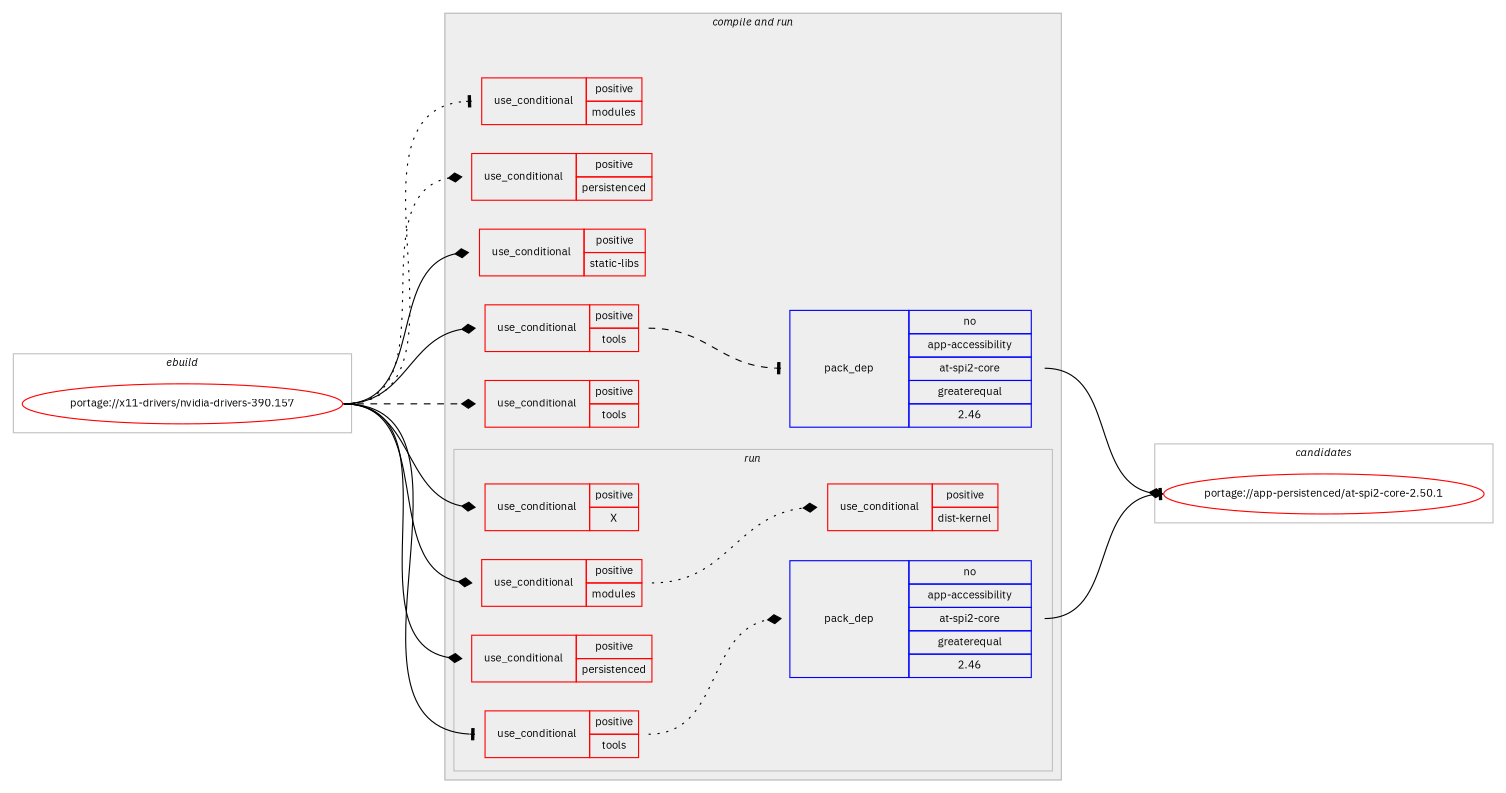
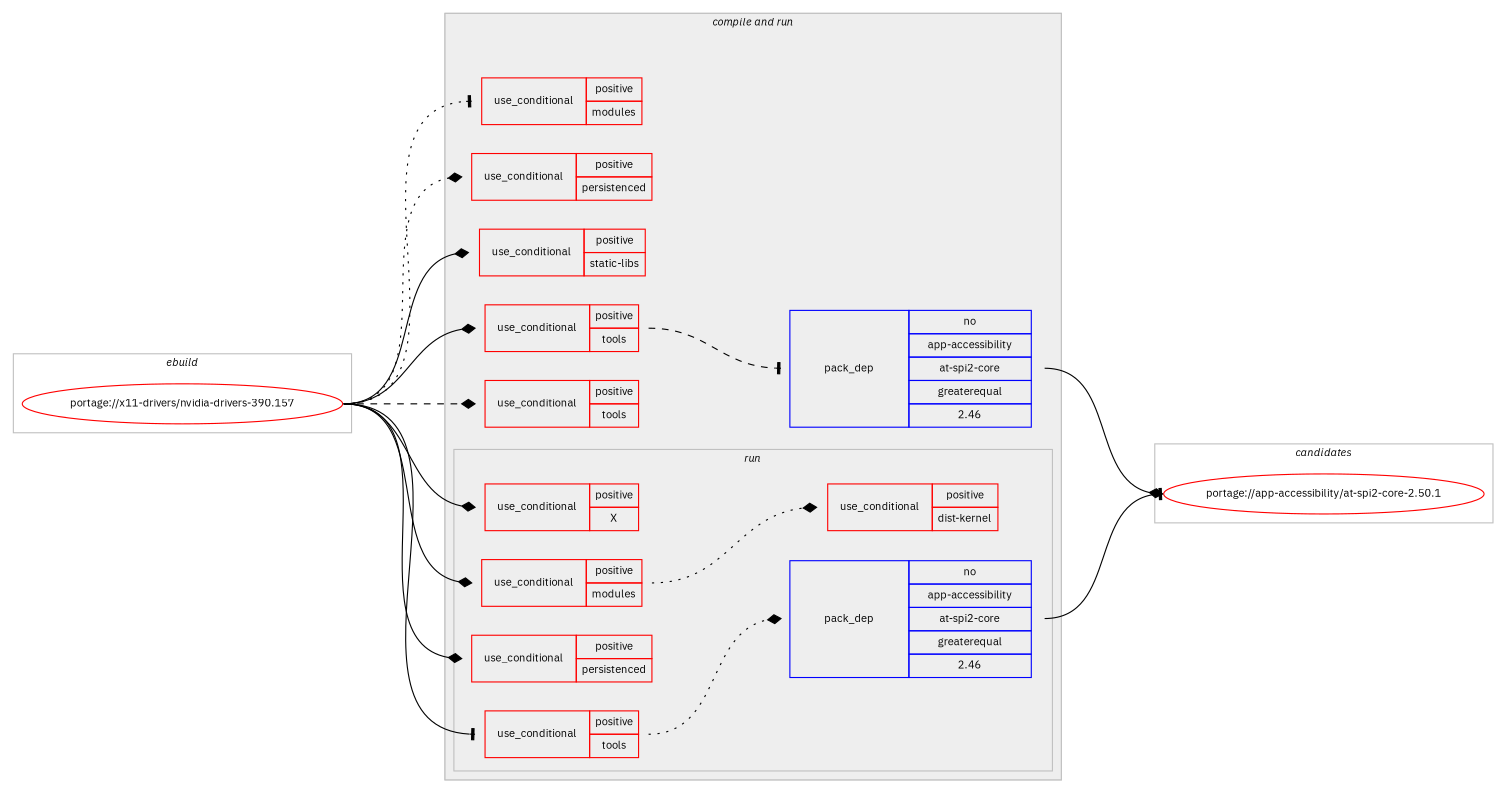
(1324, 494) -> (1324, 494)
